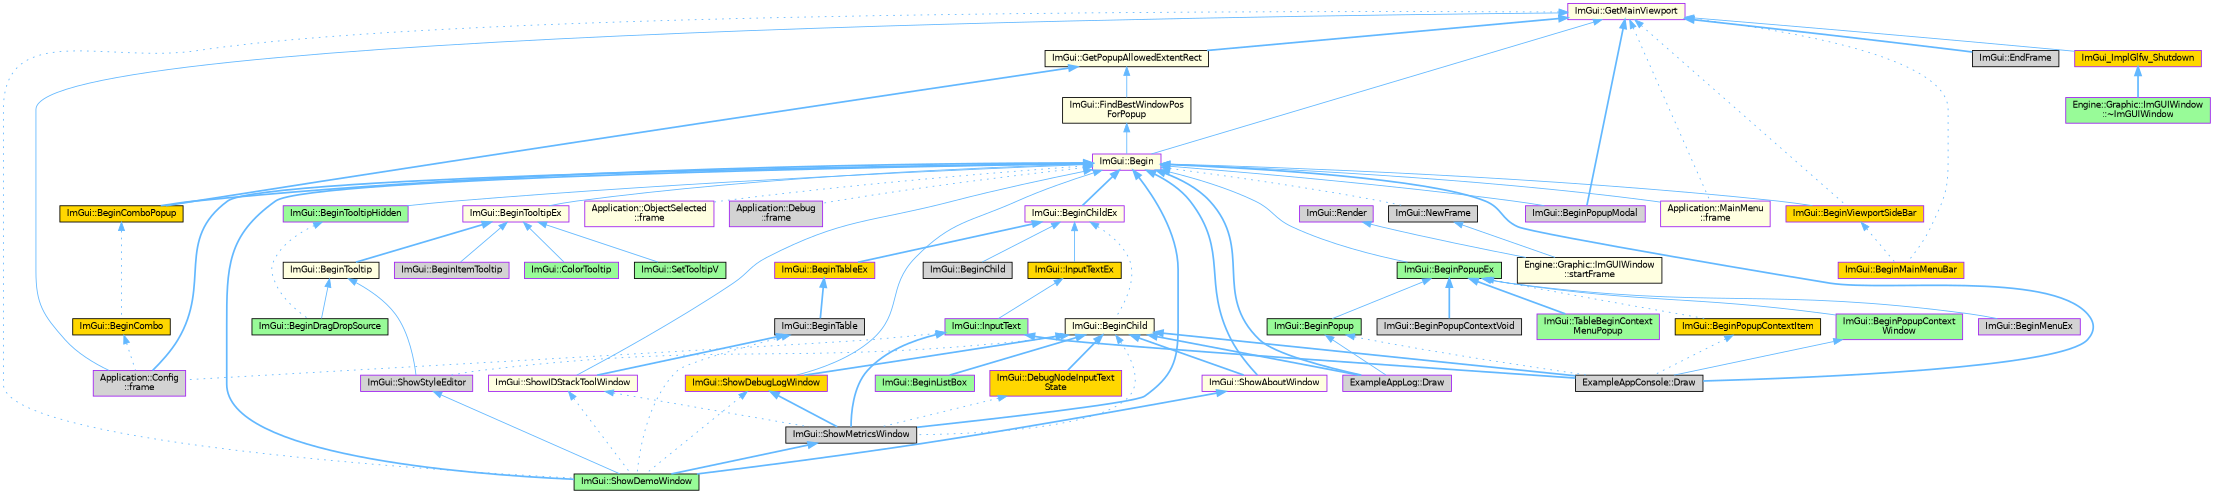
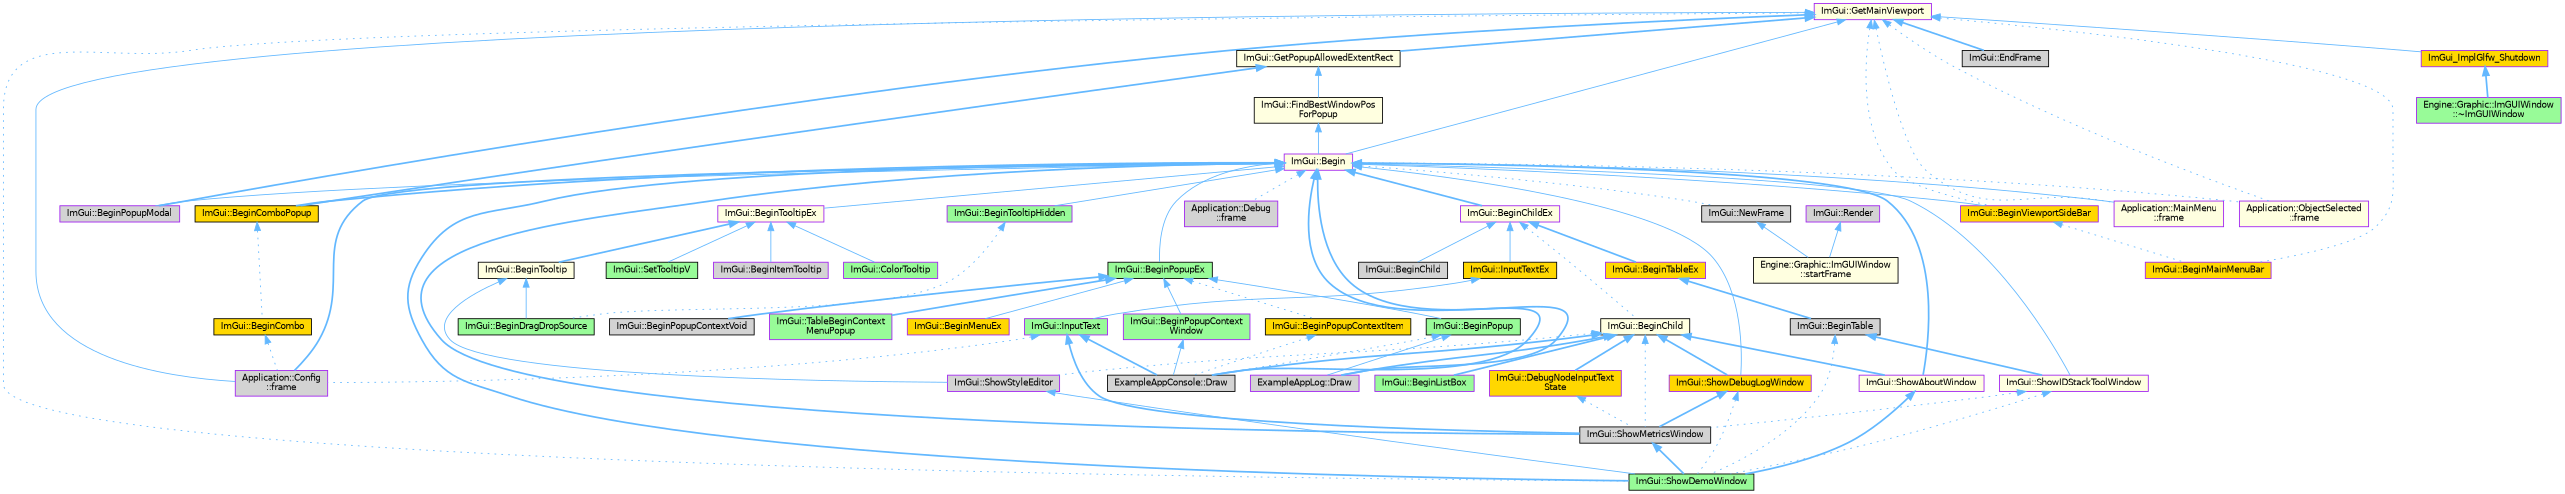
none -> (2074, 124)
(2029, 327) -> (958, 327)
